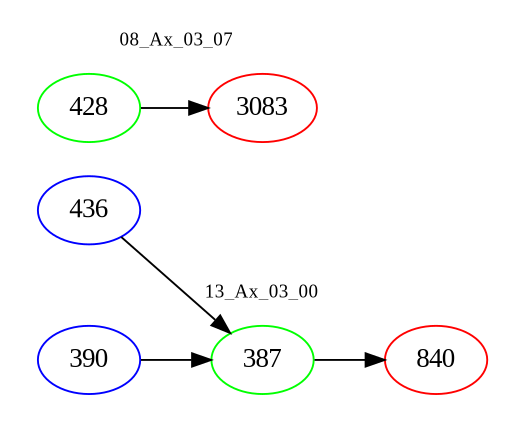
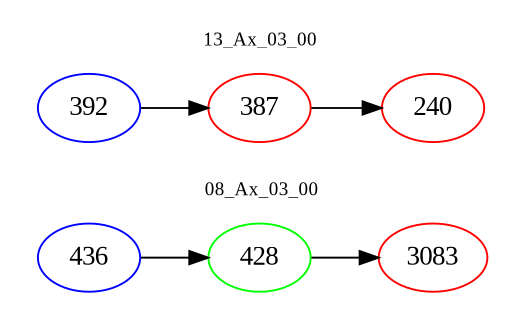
(177, 41) -> (263, 190)
(178, 287) -> (165, 258)
(89, 360) -> (89, 108)
(263, 360) -> (260, 108)
(436, 360) -> (433, 108)
